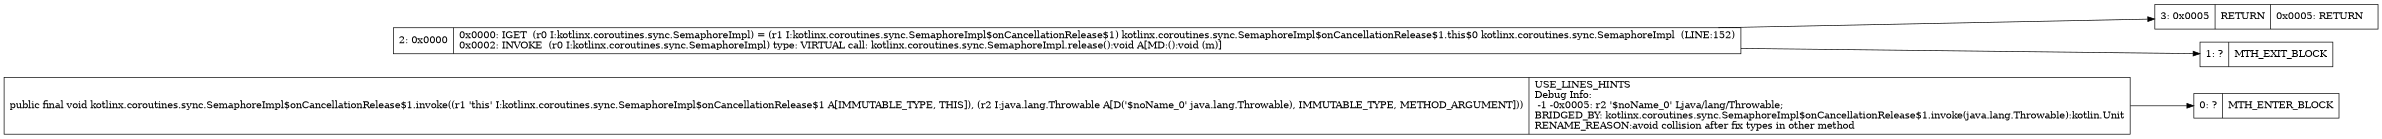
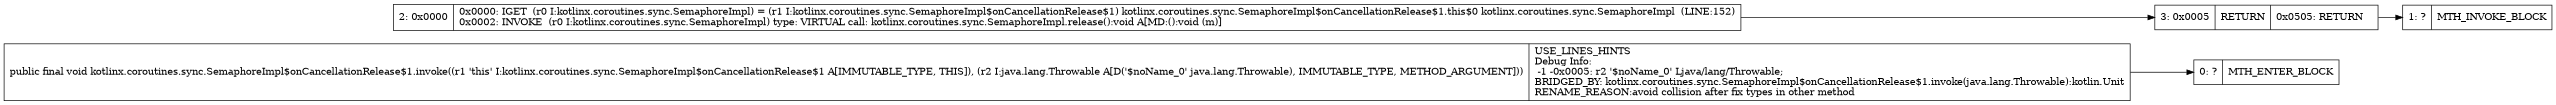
(2324, 16) -> (2324, 17)
(1967, 51) -> (2387, 17)
(2281, 54) -> (2492, 17)
